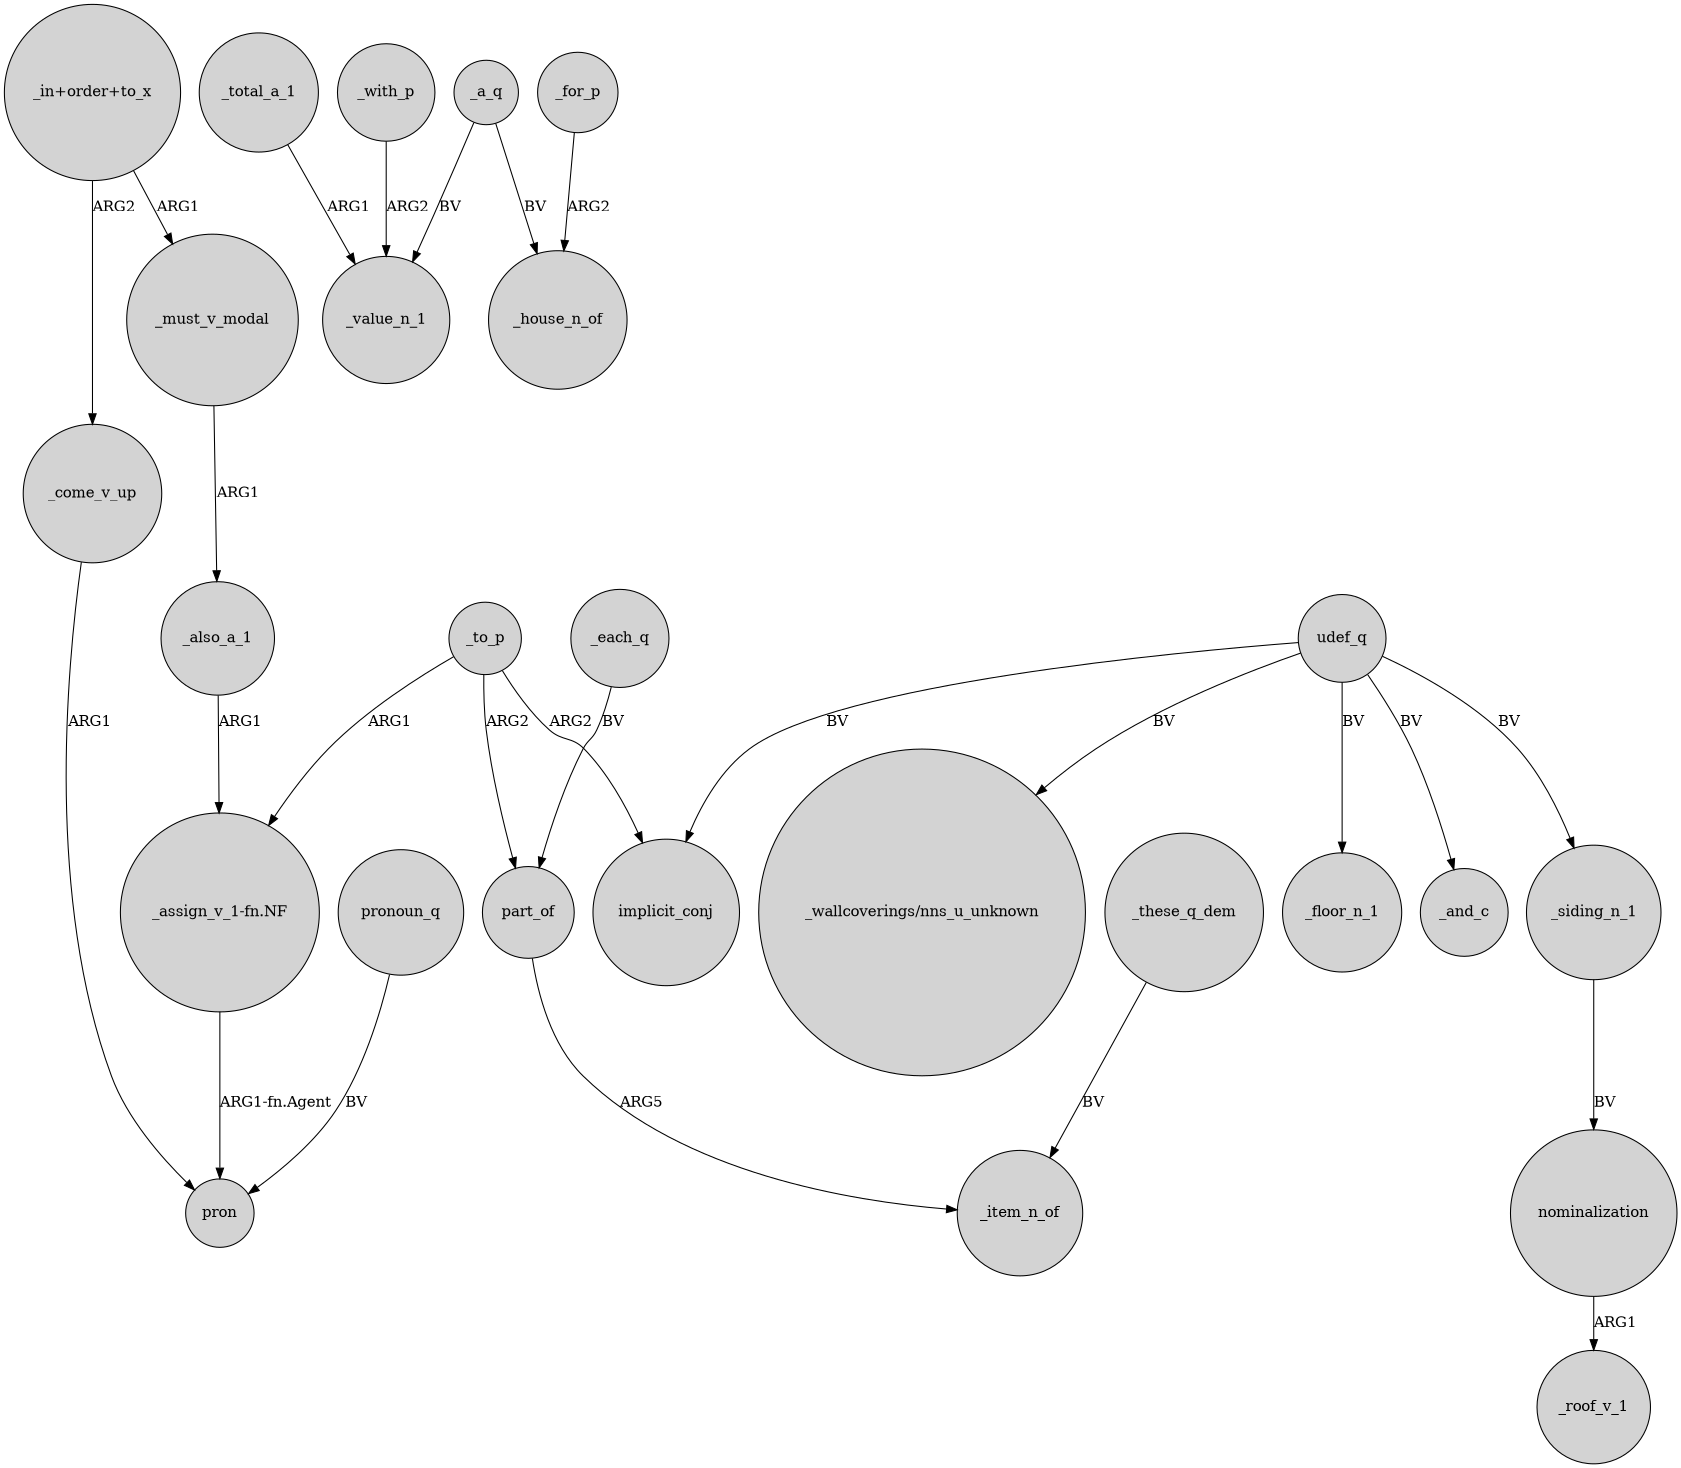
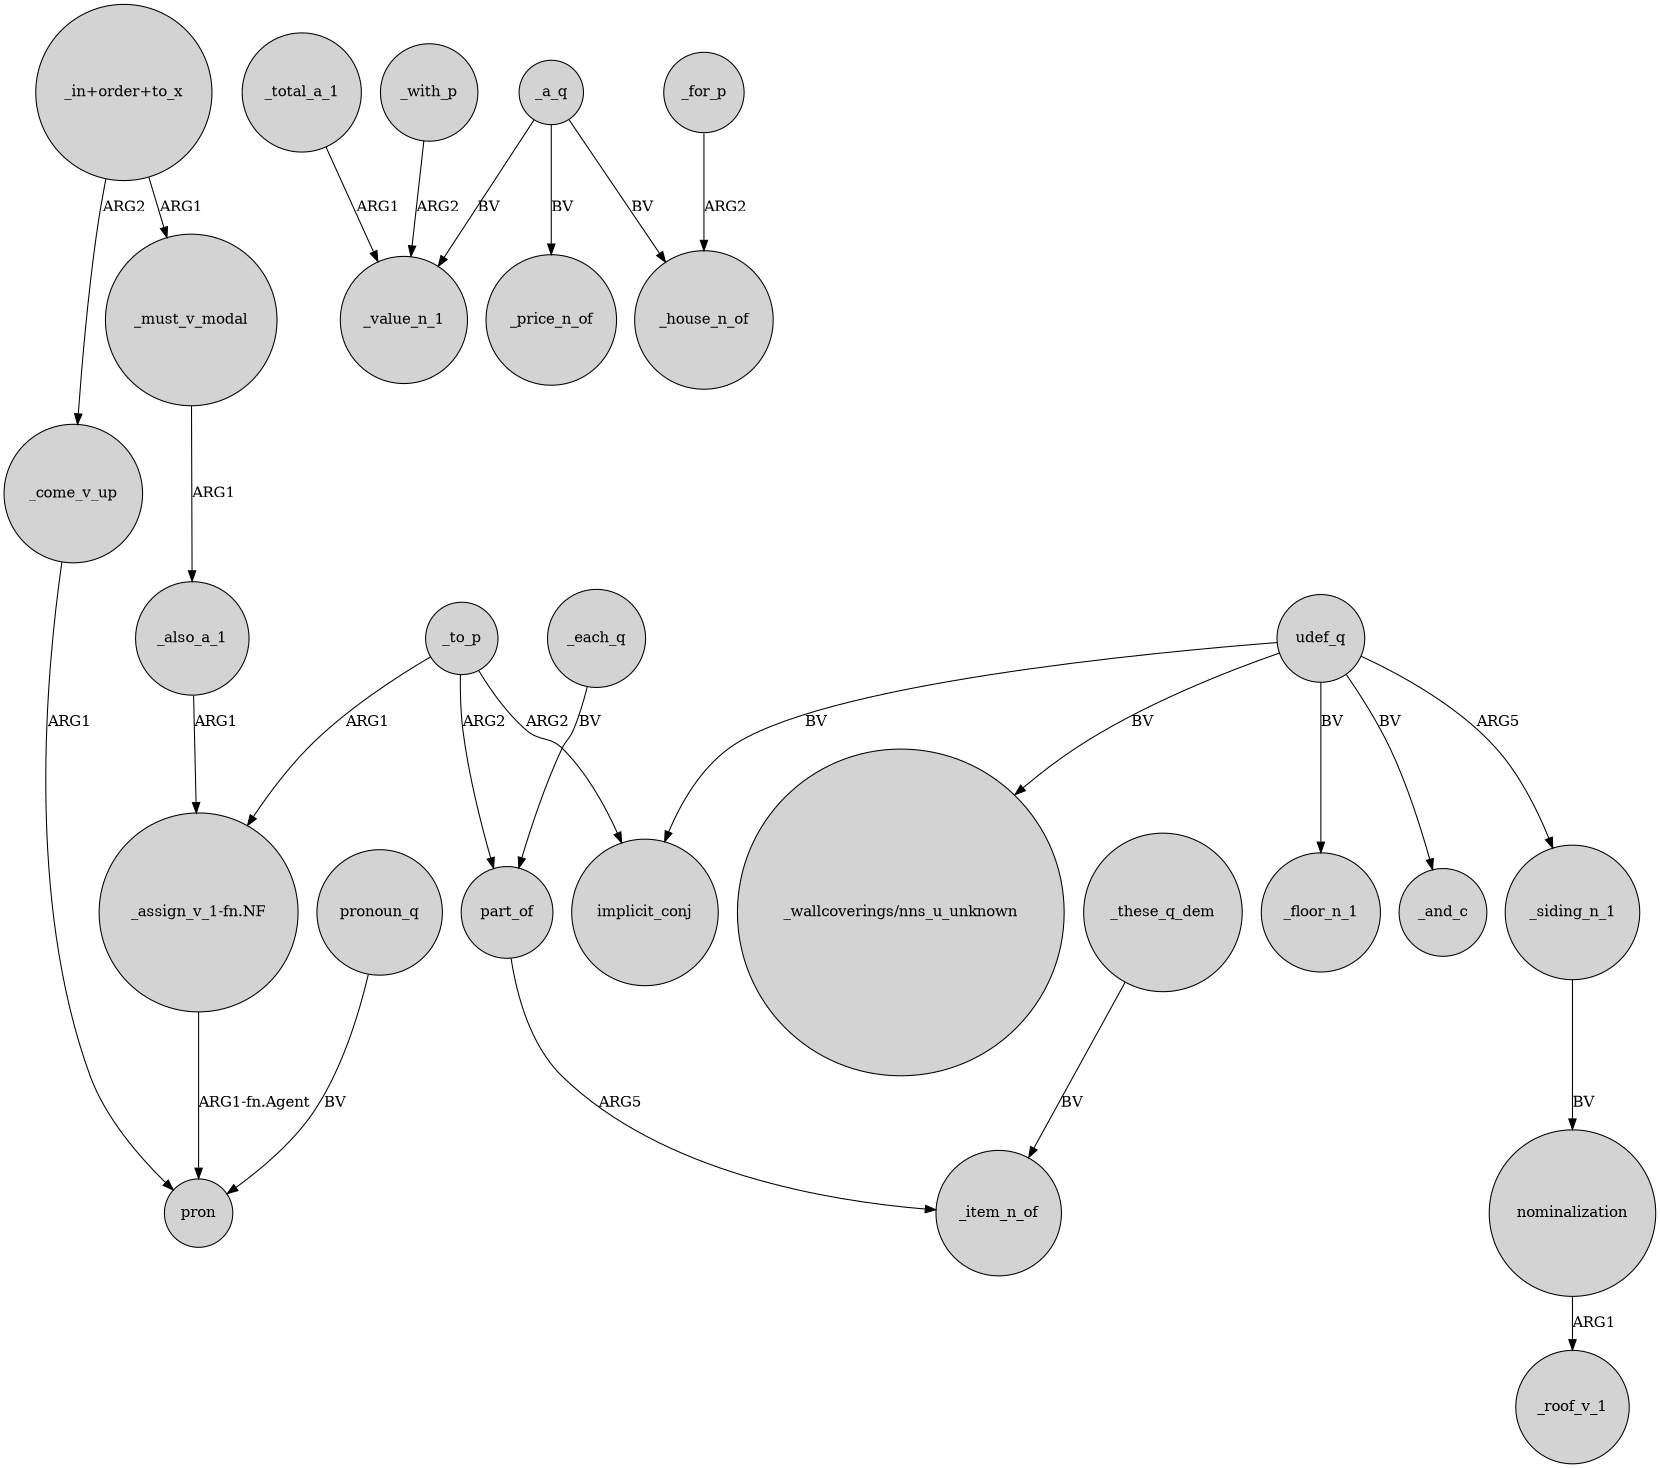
none -> (551, 320)
(1509, 722) -> (1498, 722)
